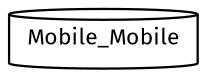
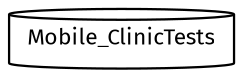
(103, 39) -> (122, 39)
